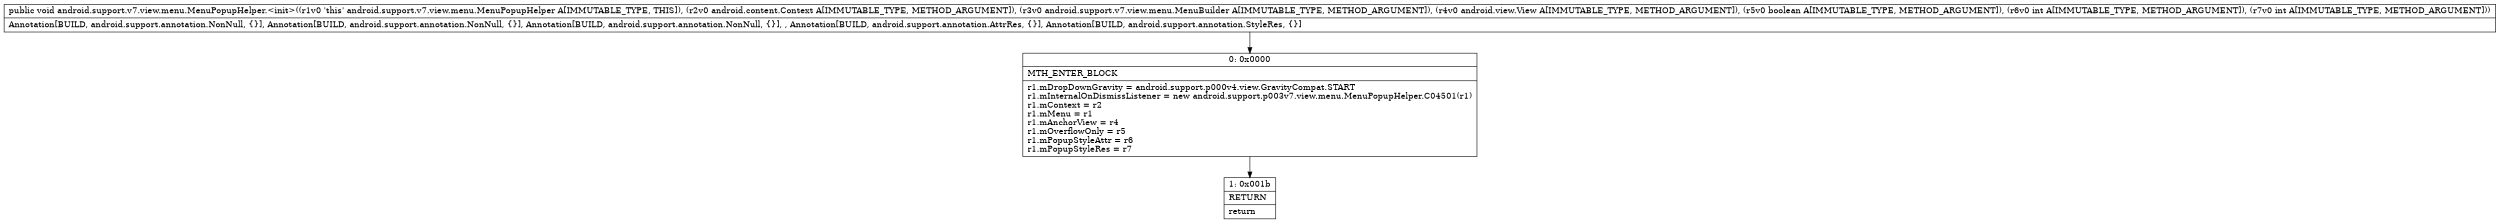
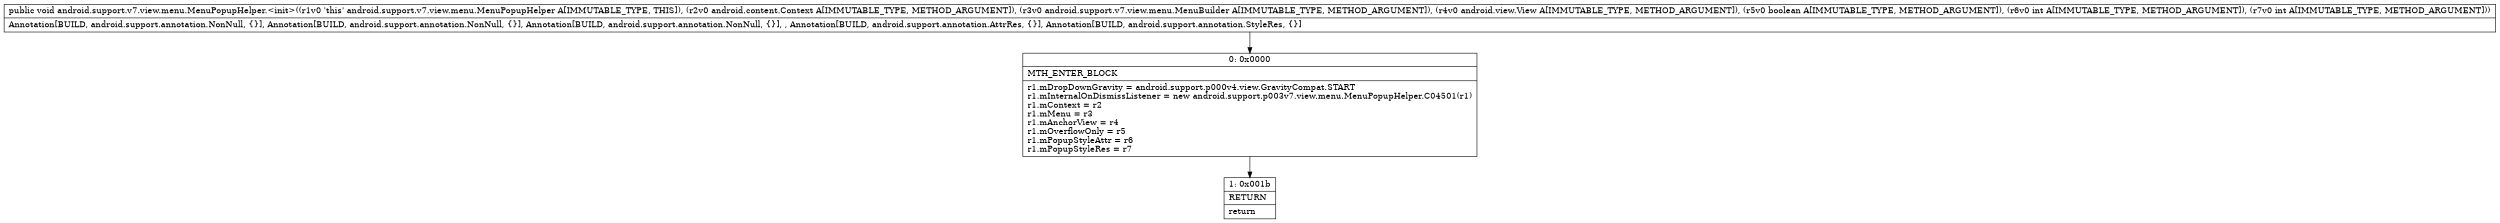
(1060, 114) -> (1060, 114)
